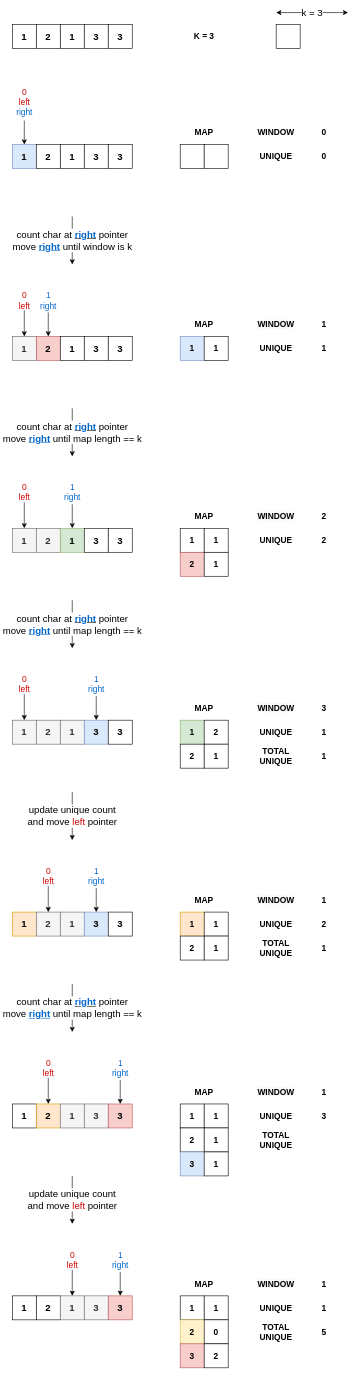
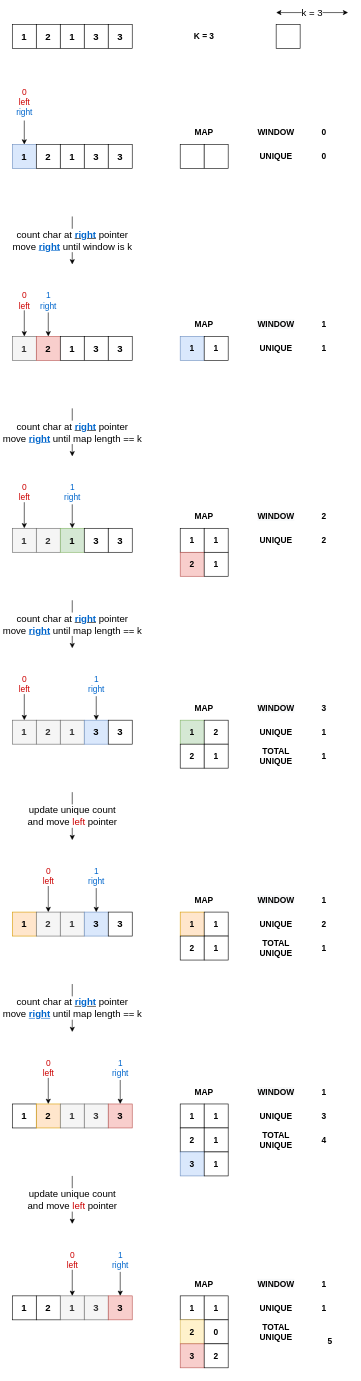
none -> (324, 1140)
(324, 1332) -> (330, 1341)
